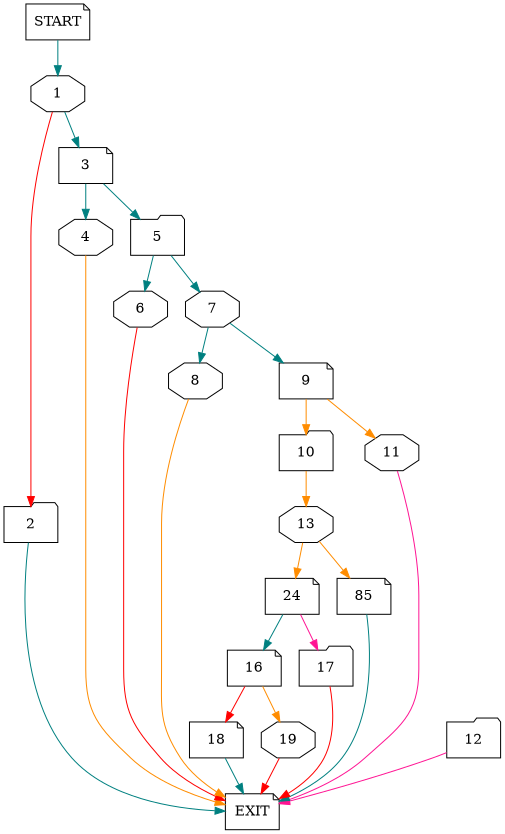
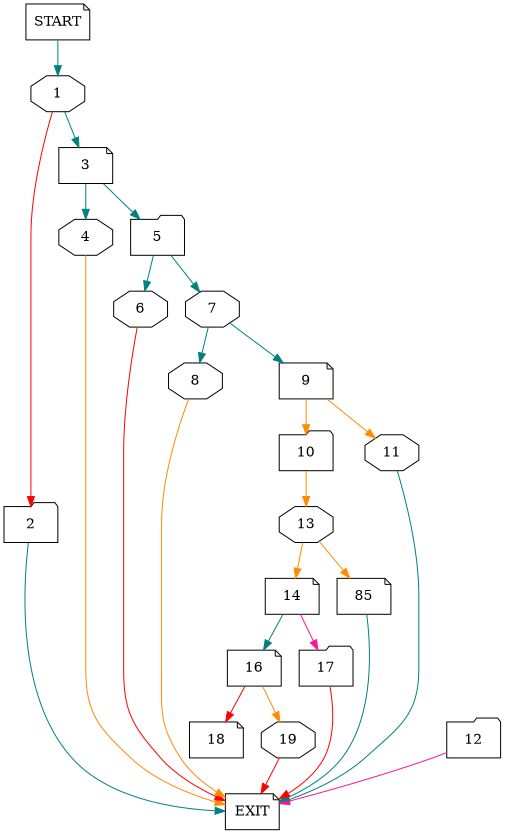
(292, 596) -> (292, 596)
(419, 667) -> (419, 667)
(232, 771) -> none
